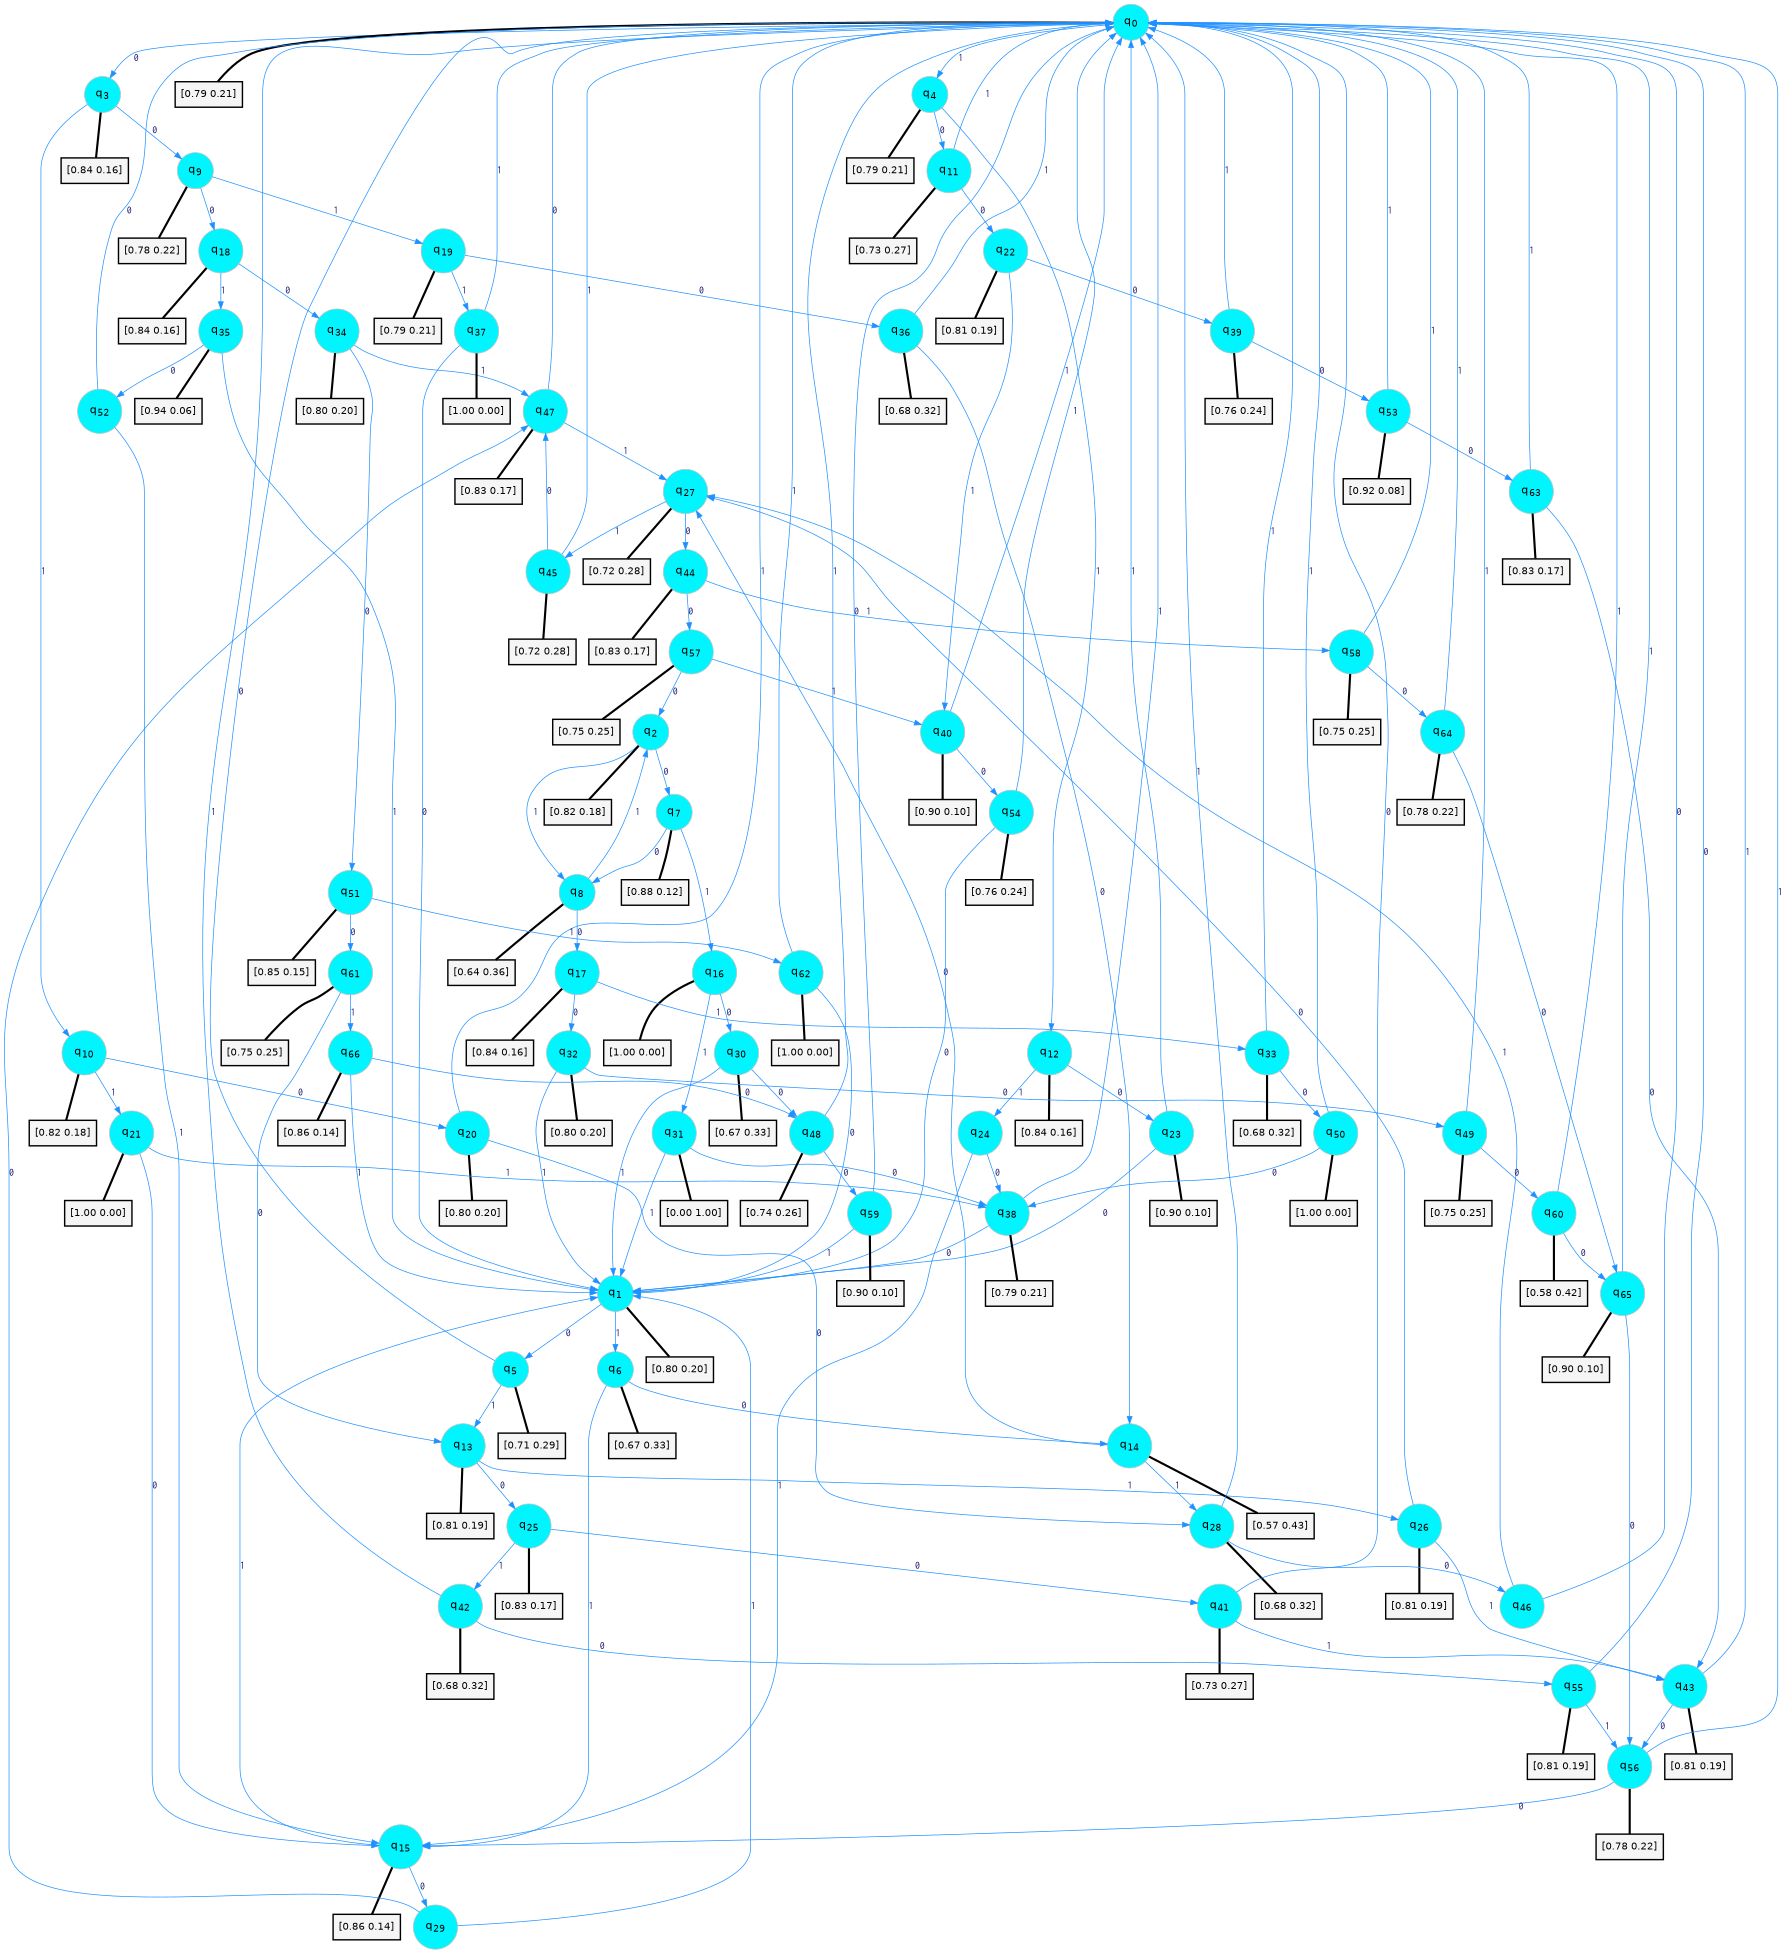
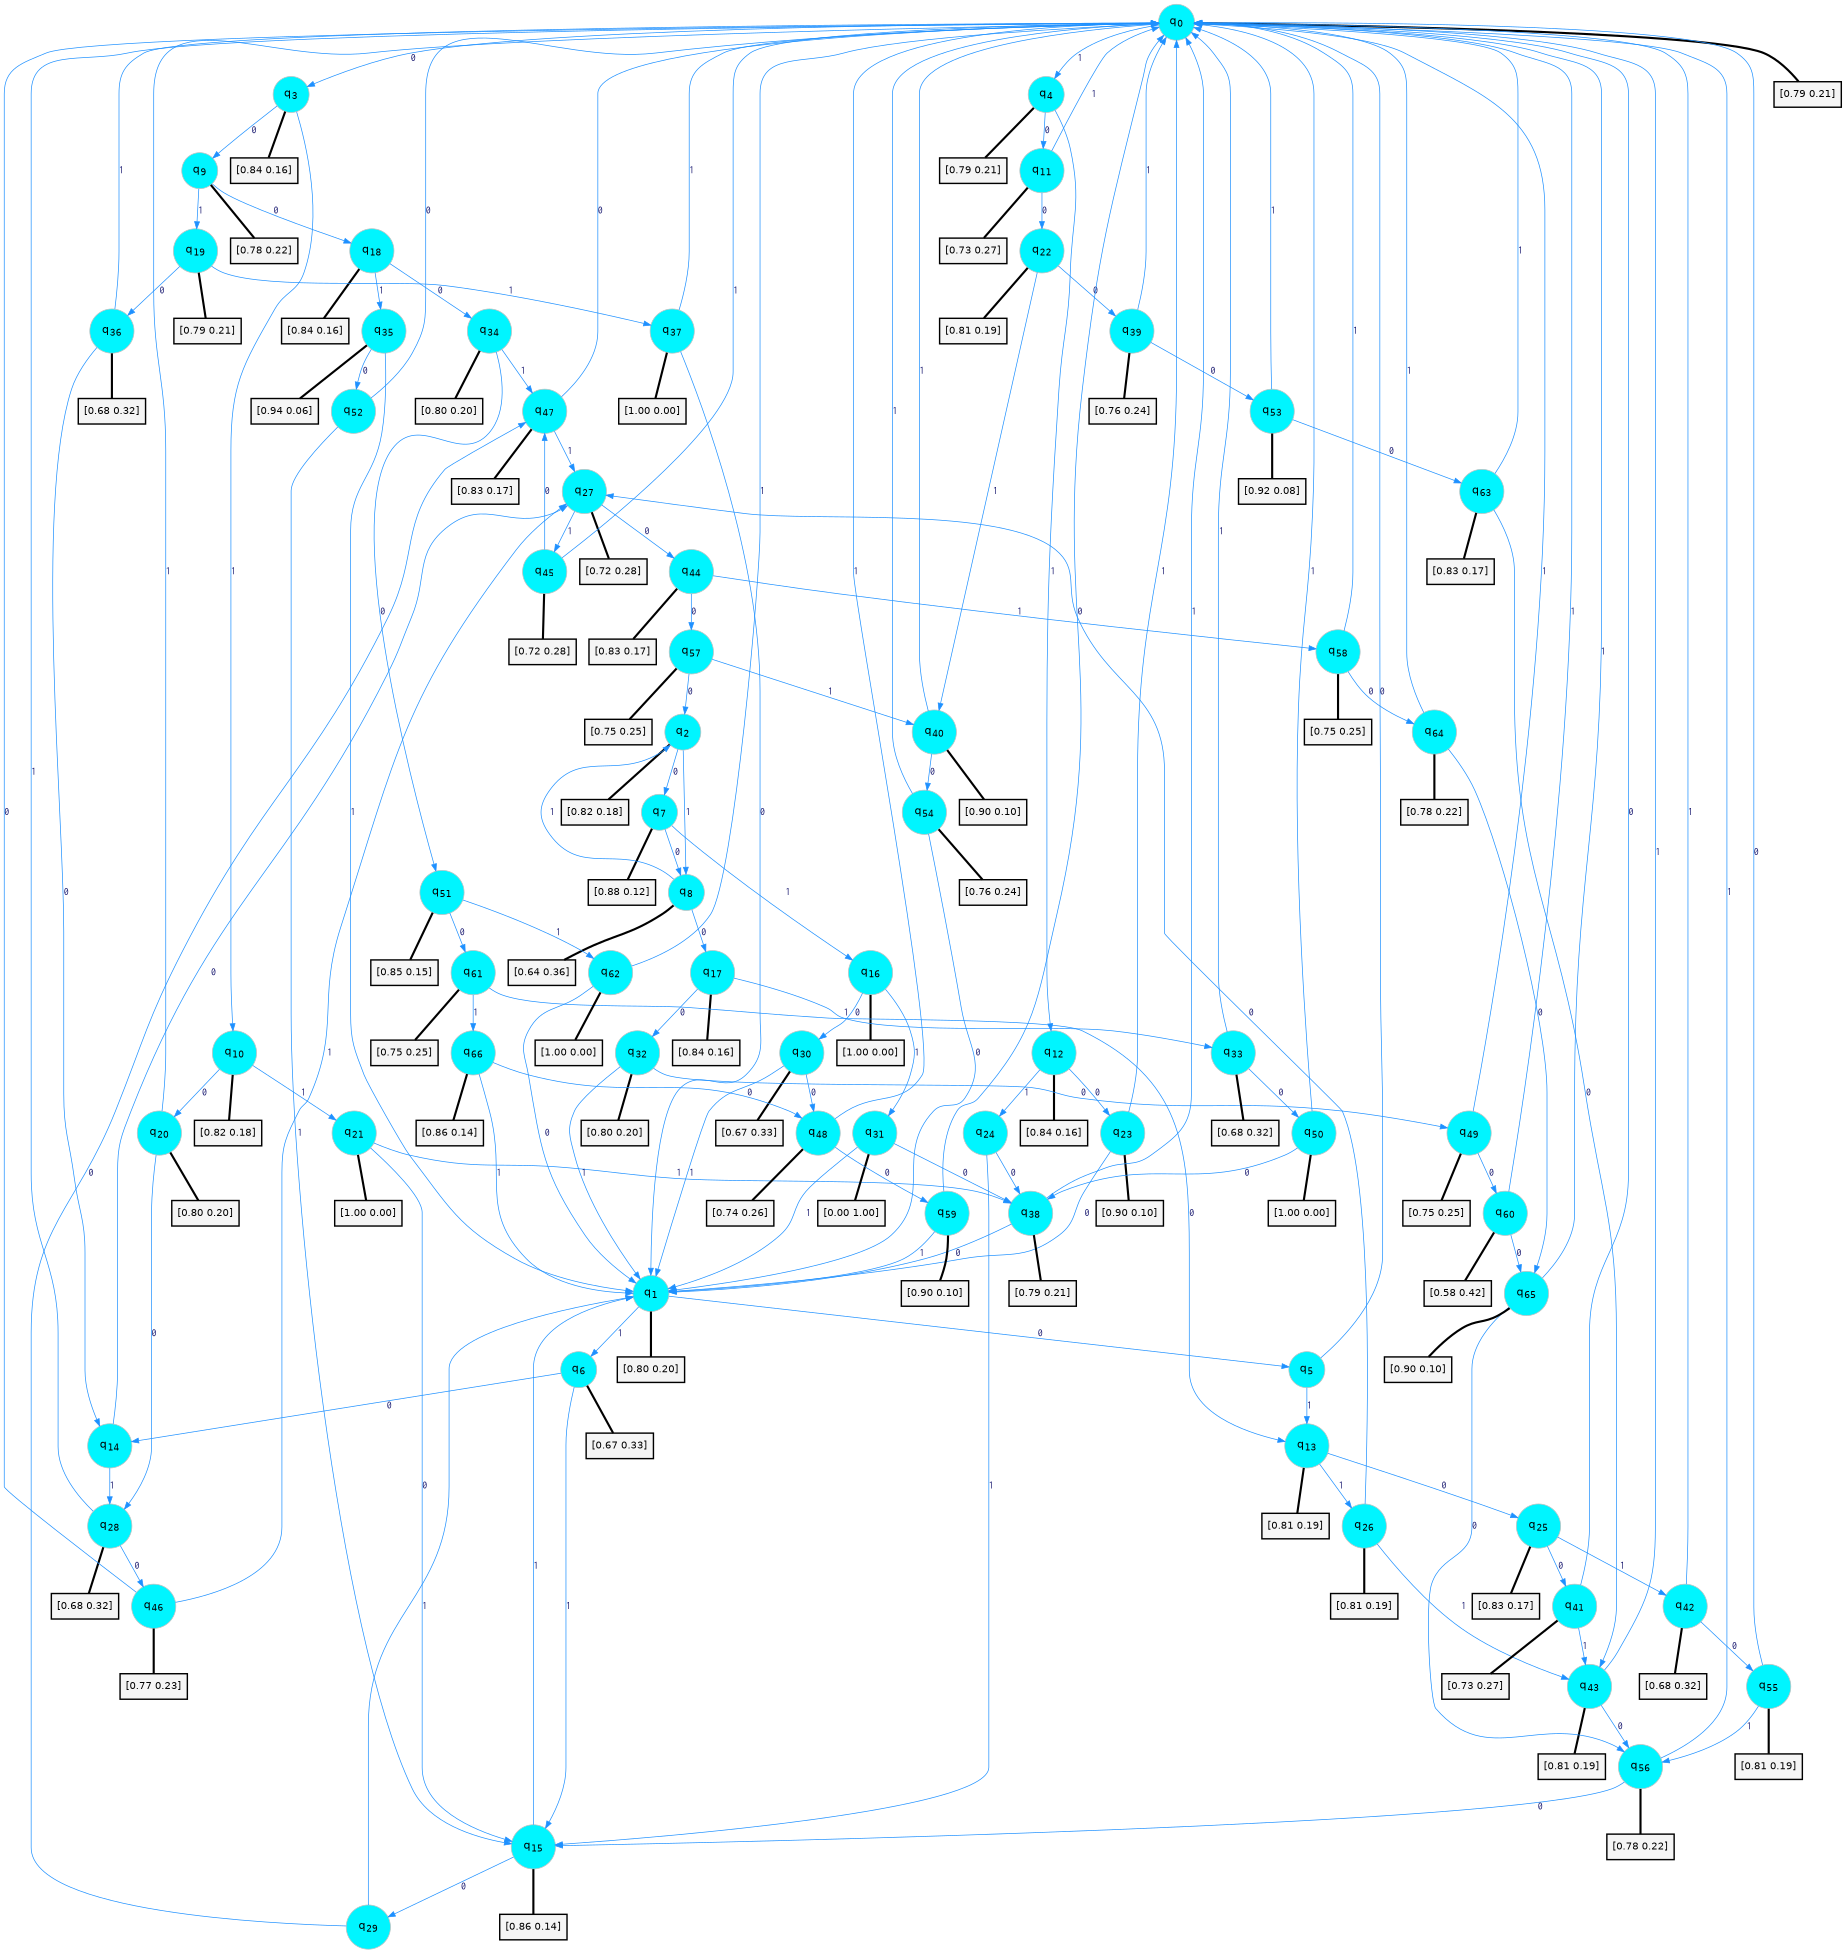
(532, 1446) -> none
(1281, 1526) -> none
none -> (154, 1686)
